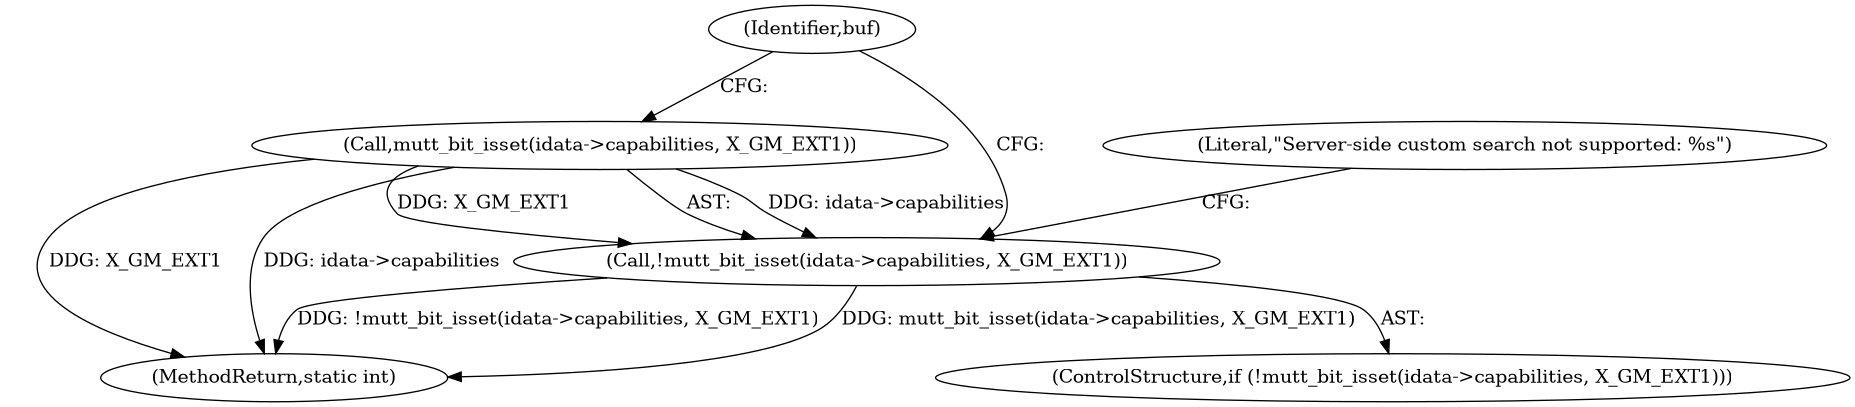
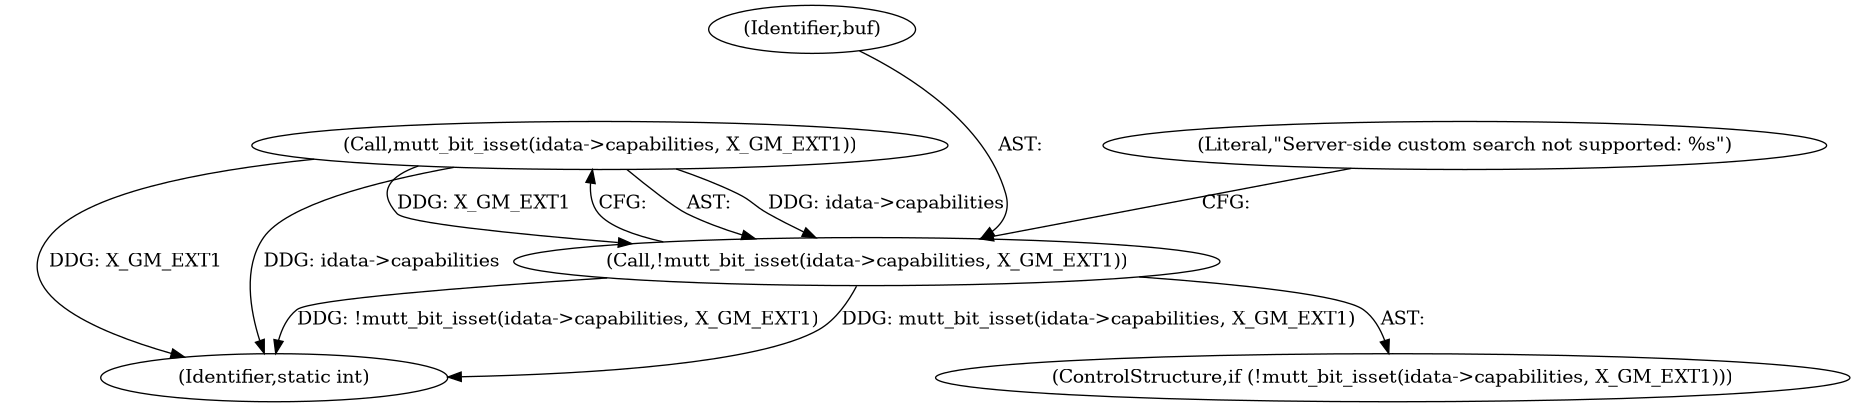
(713, 83) -> (614, 225)
(1024, 145) -> (1024, 145)
(274, 378) -> (274, 378)
